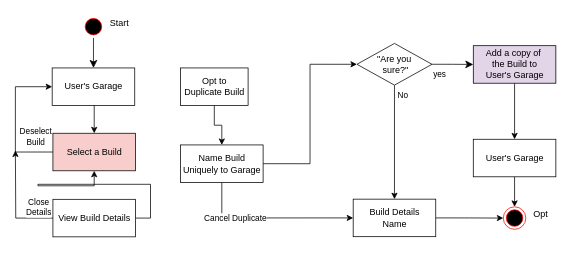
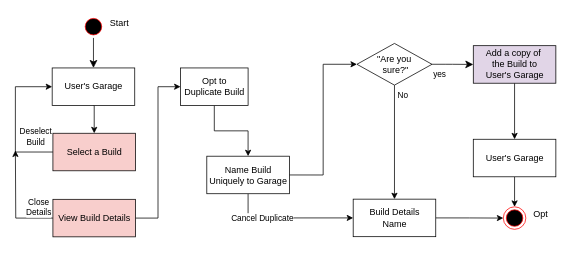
(222, 164) -> (248, 175)
(78, 184) -> (166, 87)
(94, 218) -> (94, 218)
